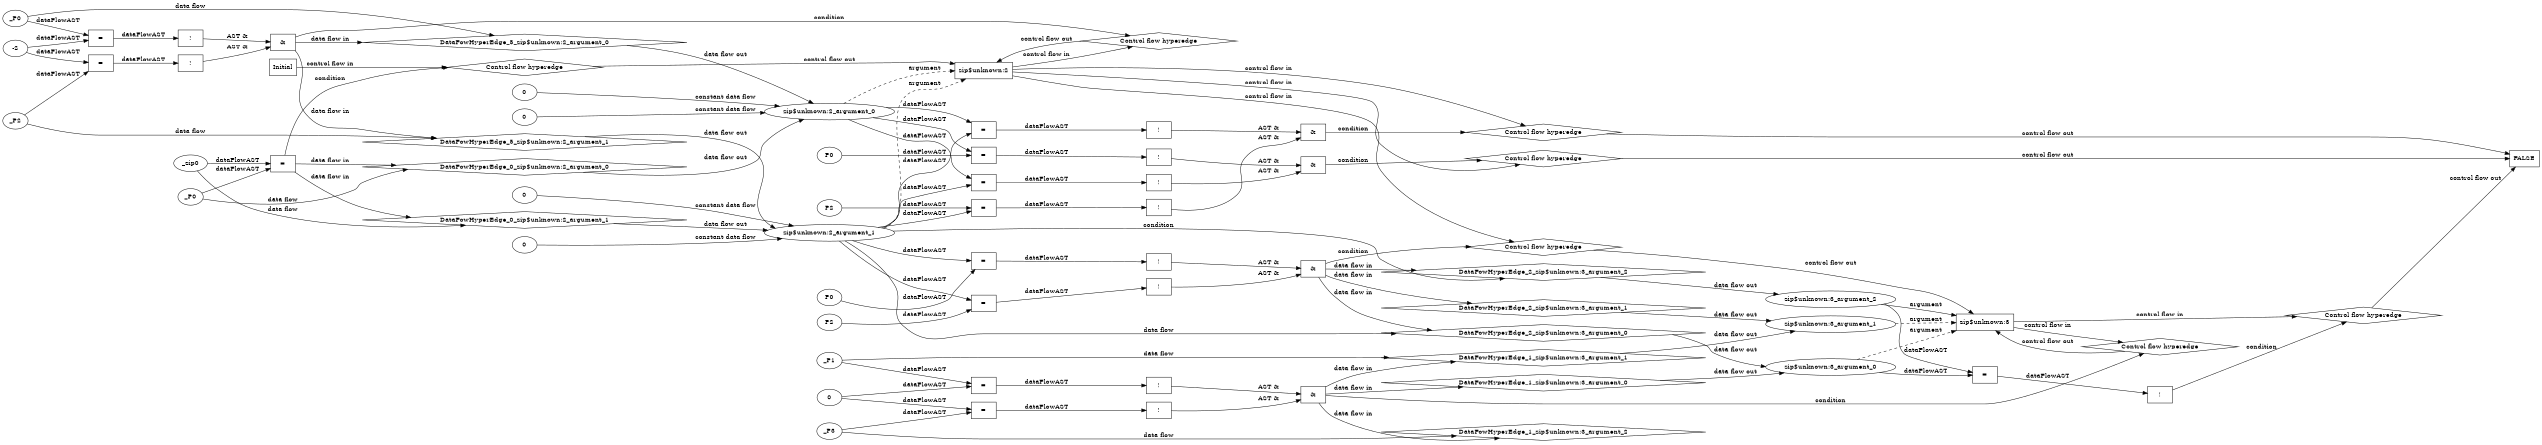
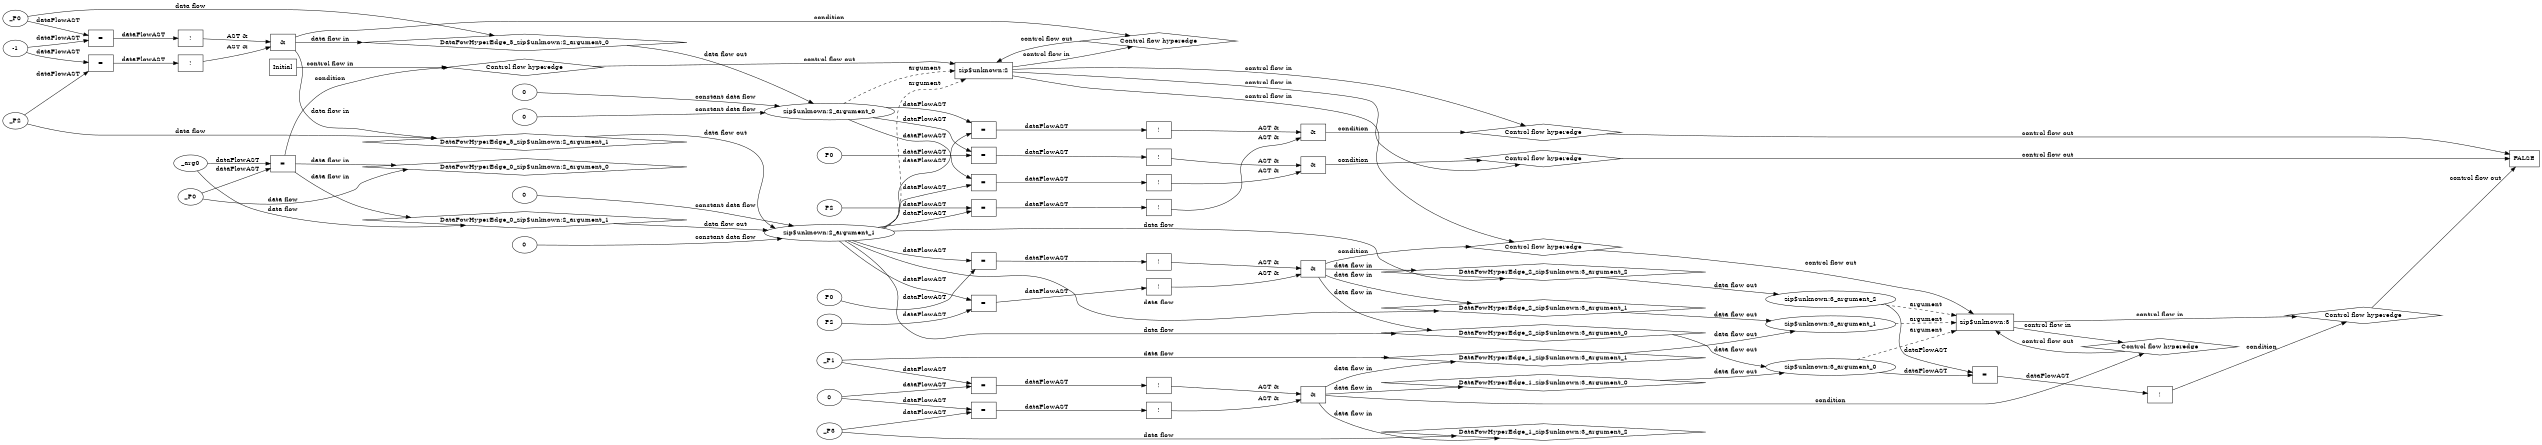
(15, 48) -> (15, 48)
(191, 163) -> (191, 163)
(702, 174) -> none
(1159, 225) -> (1159, 225)
(1916, 309) -> (1916, 309)
none -> (1132, 319)
